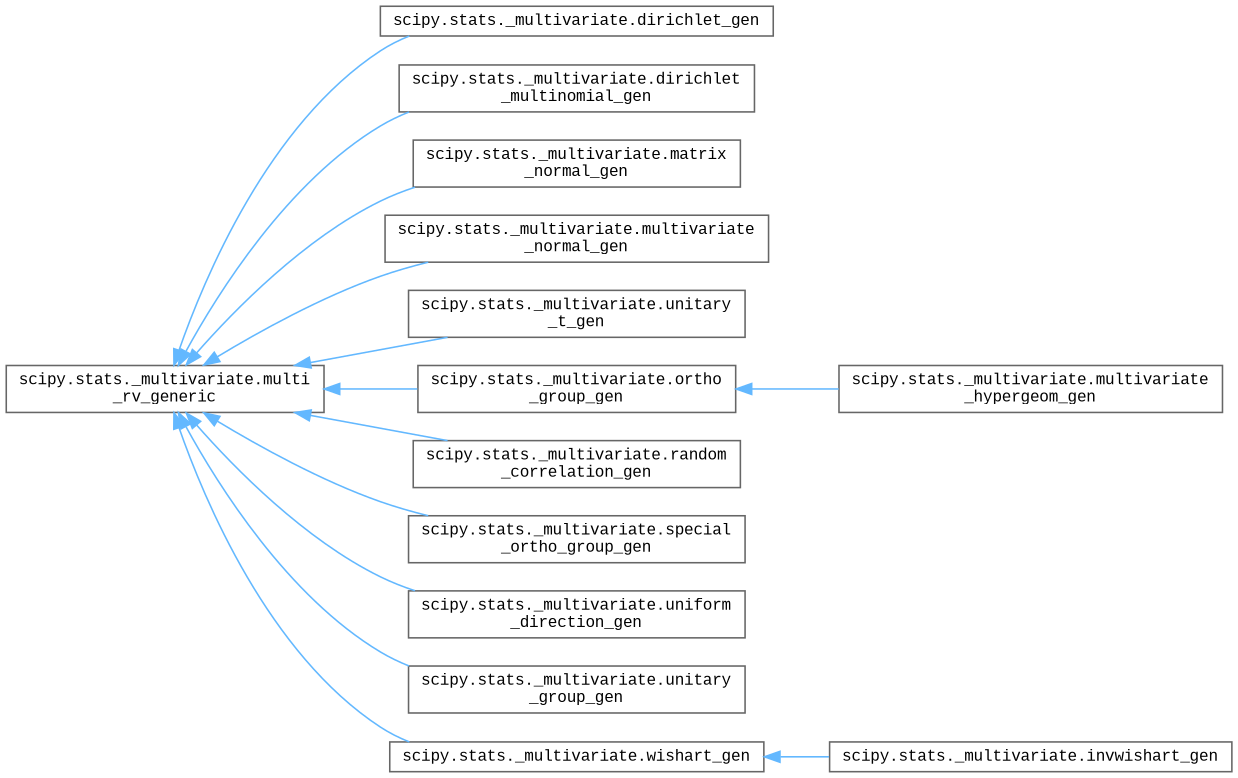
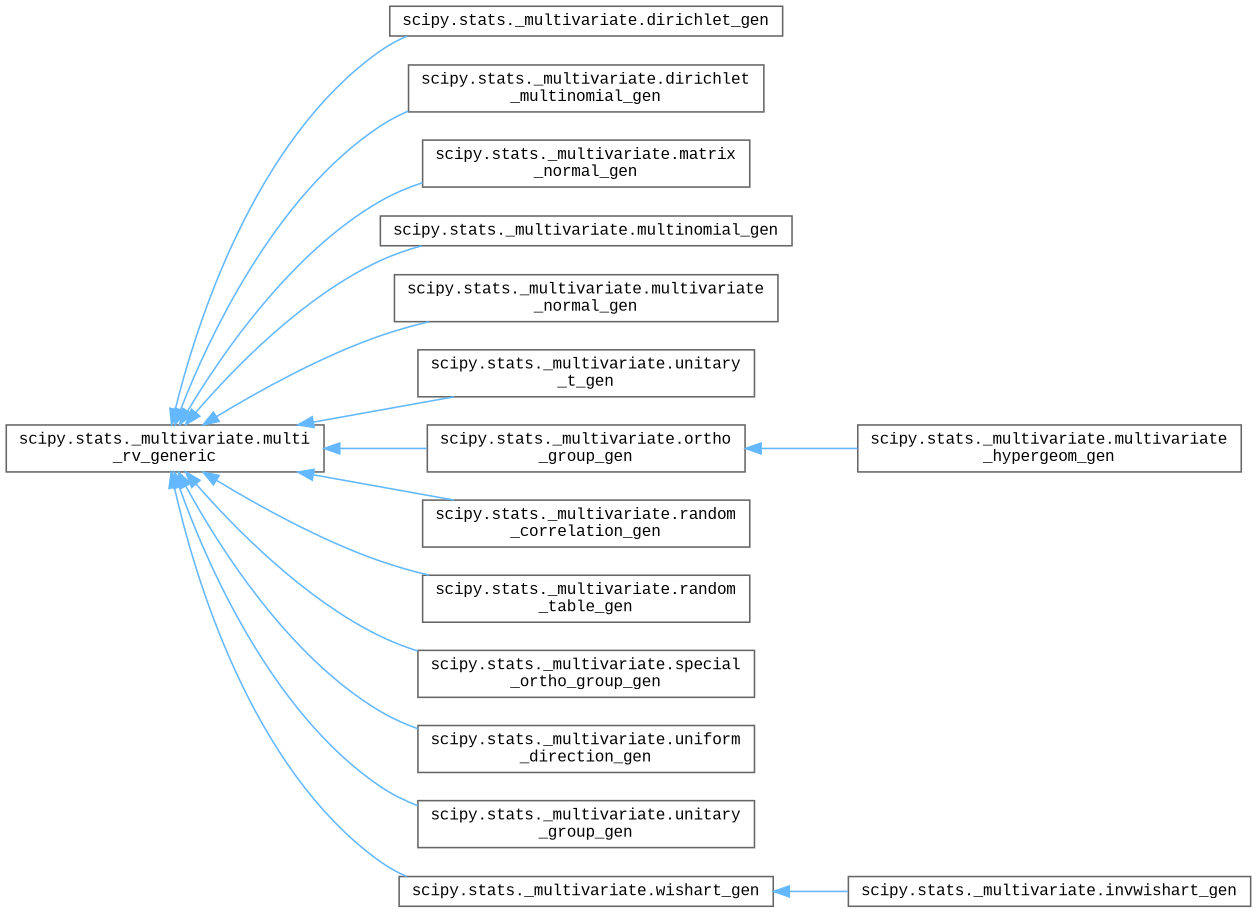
none -> (586, 231)
none -> (586, 599)
